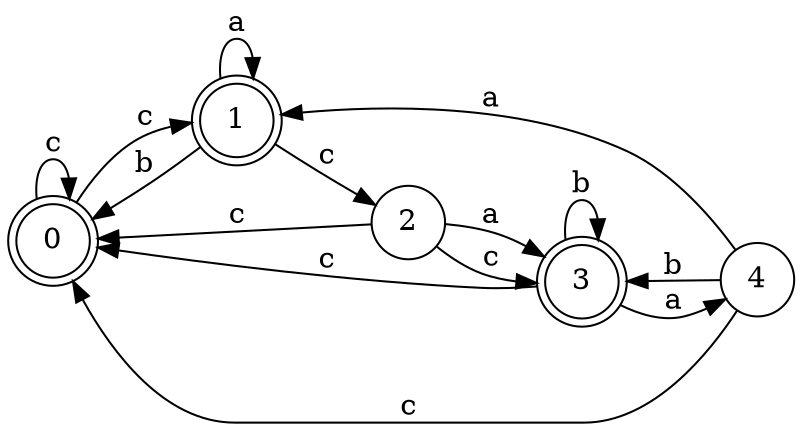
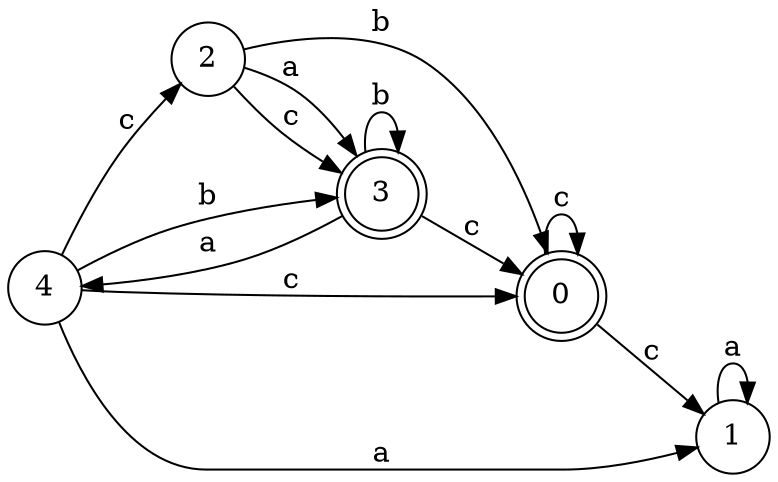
(237, 120) -> (733, 437)
(316, 170) -> (107, 172)
(156, 179) -> none
(237, 215) -> (382, 23)
